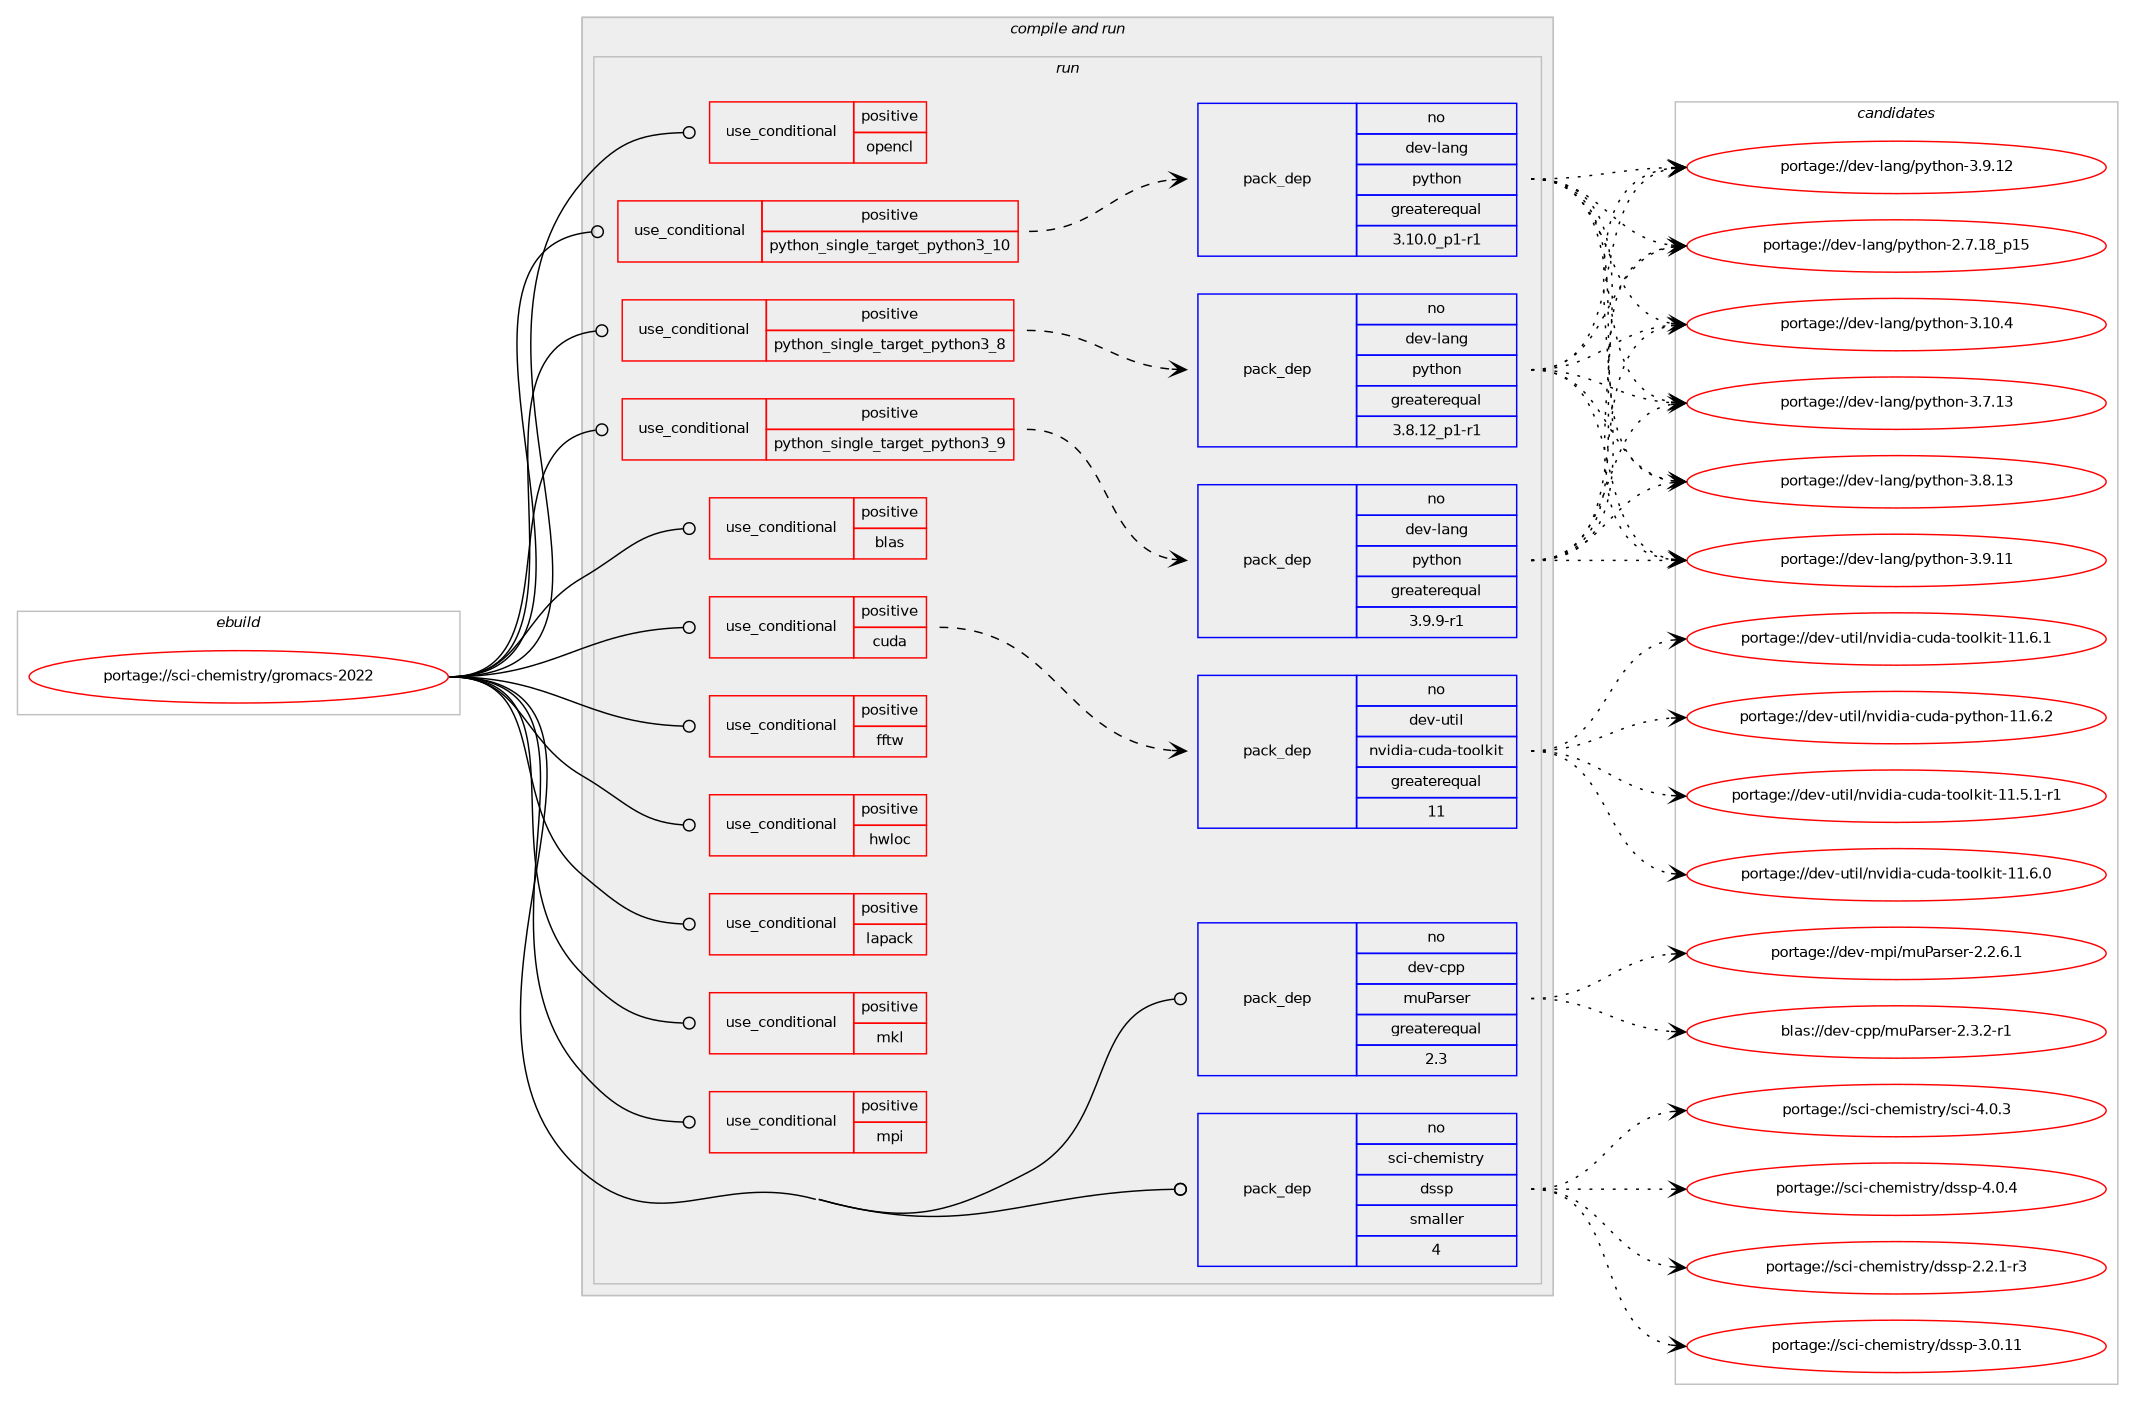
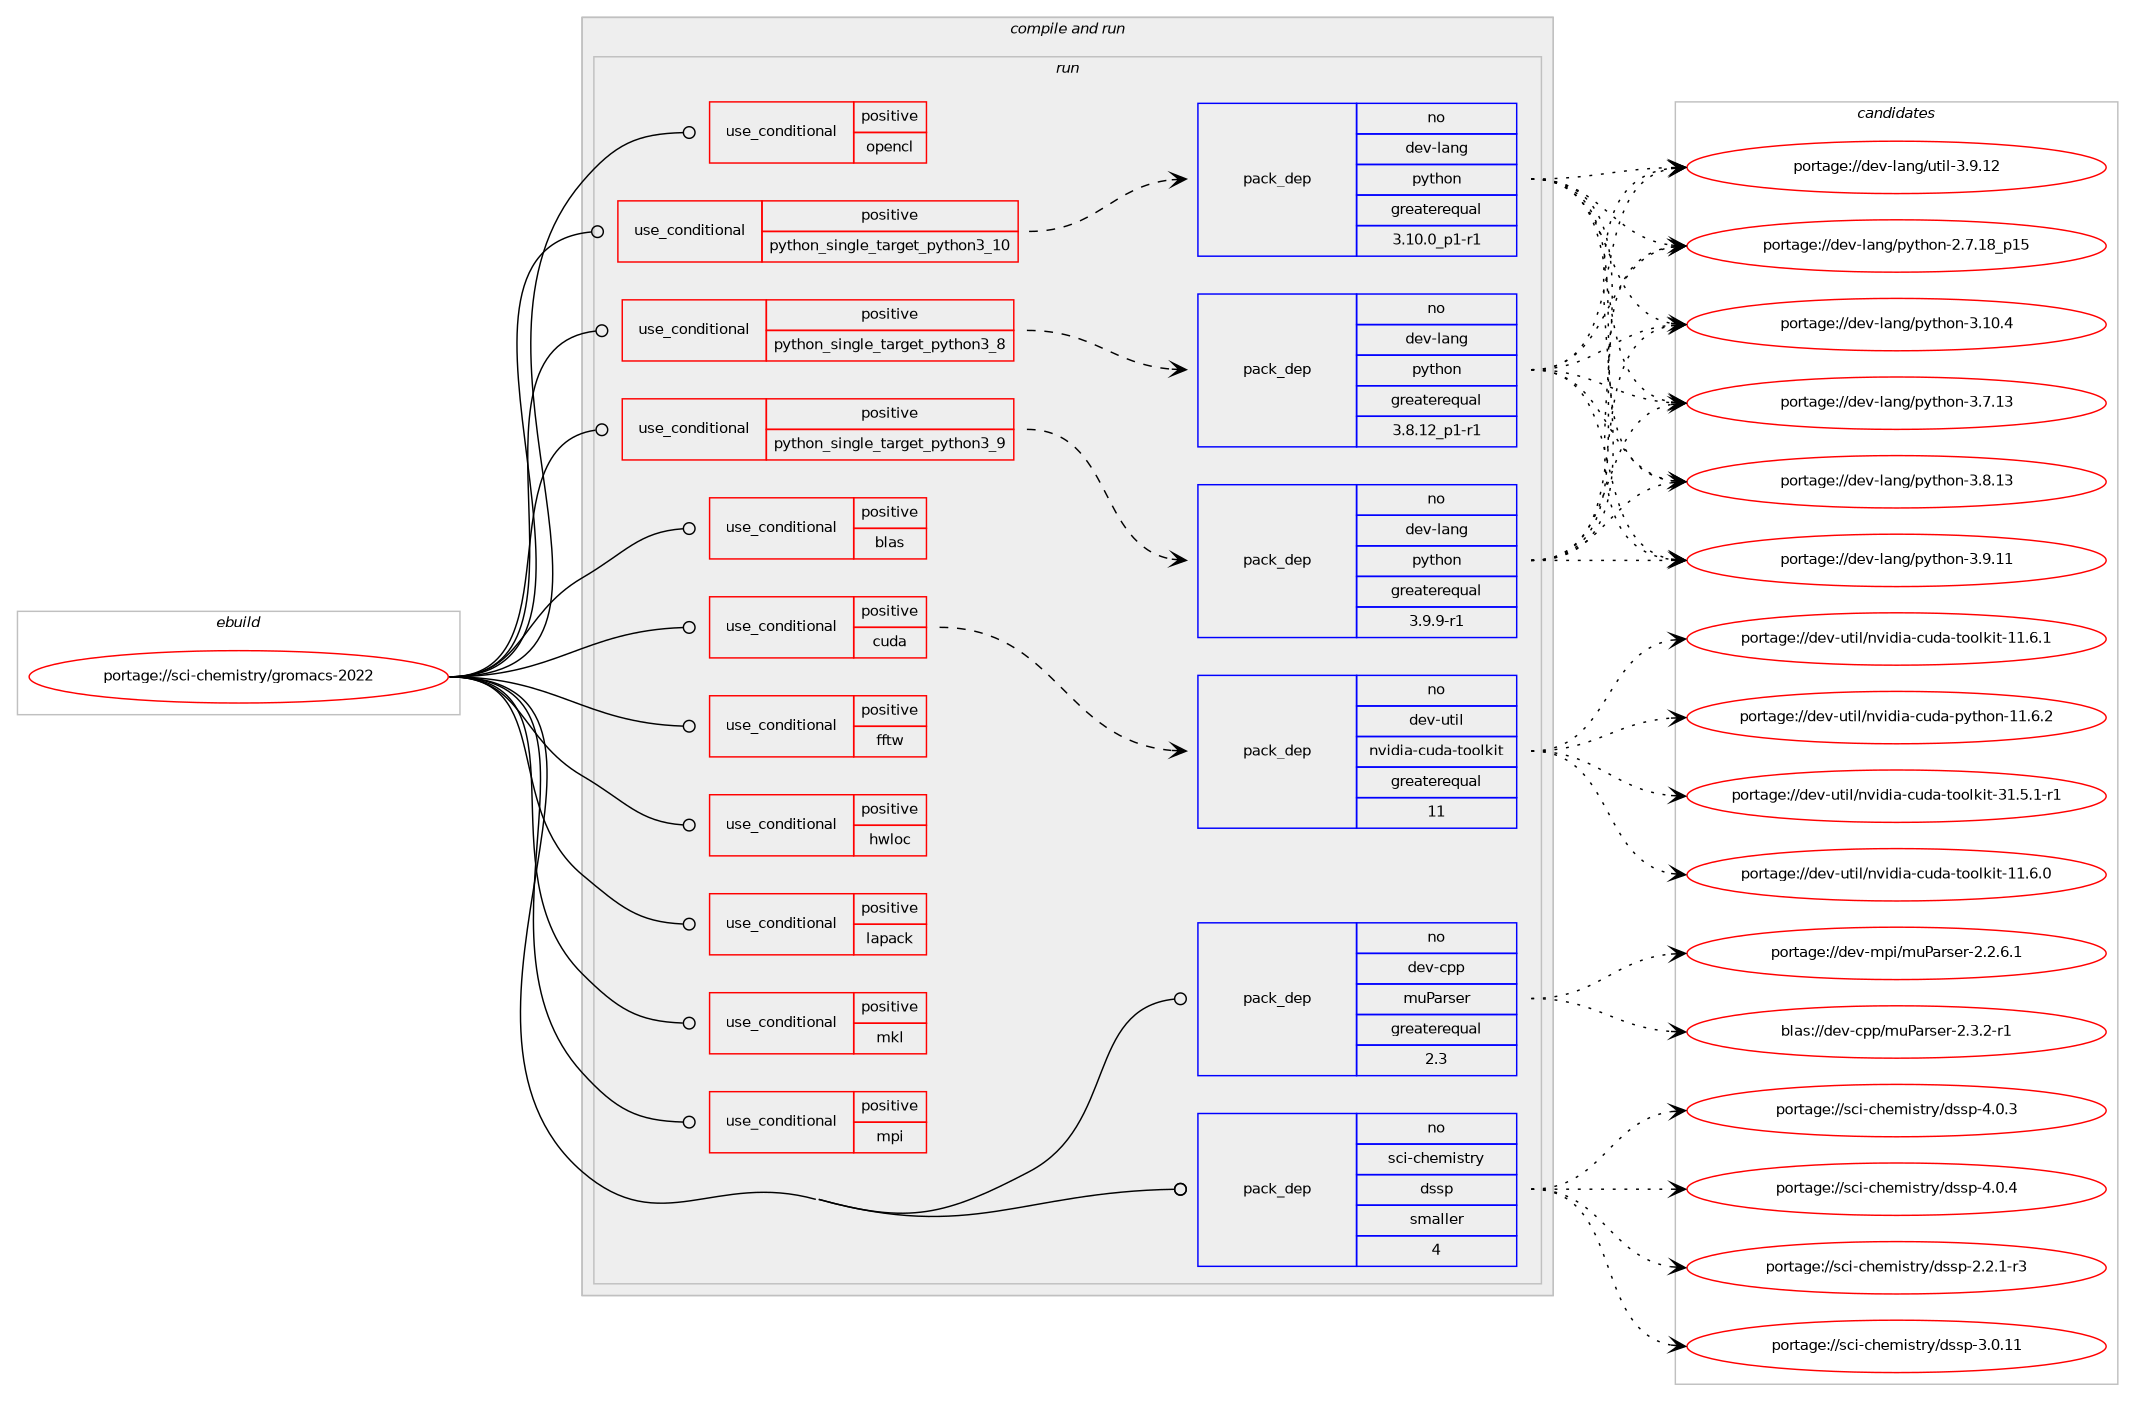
(1897, 167) -> (1897, 167)
(1897, 796) -> (1897, 796)
(1897, 1111) -> (1897, 1111)
